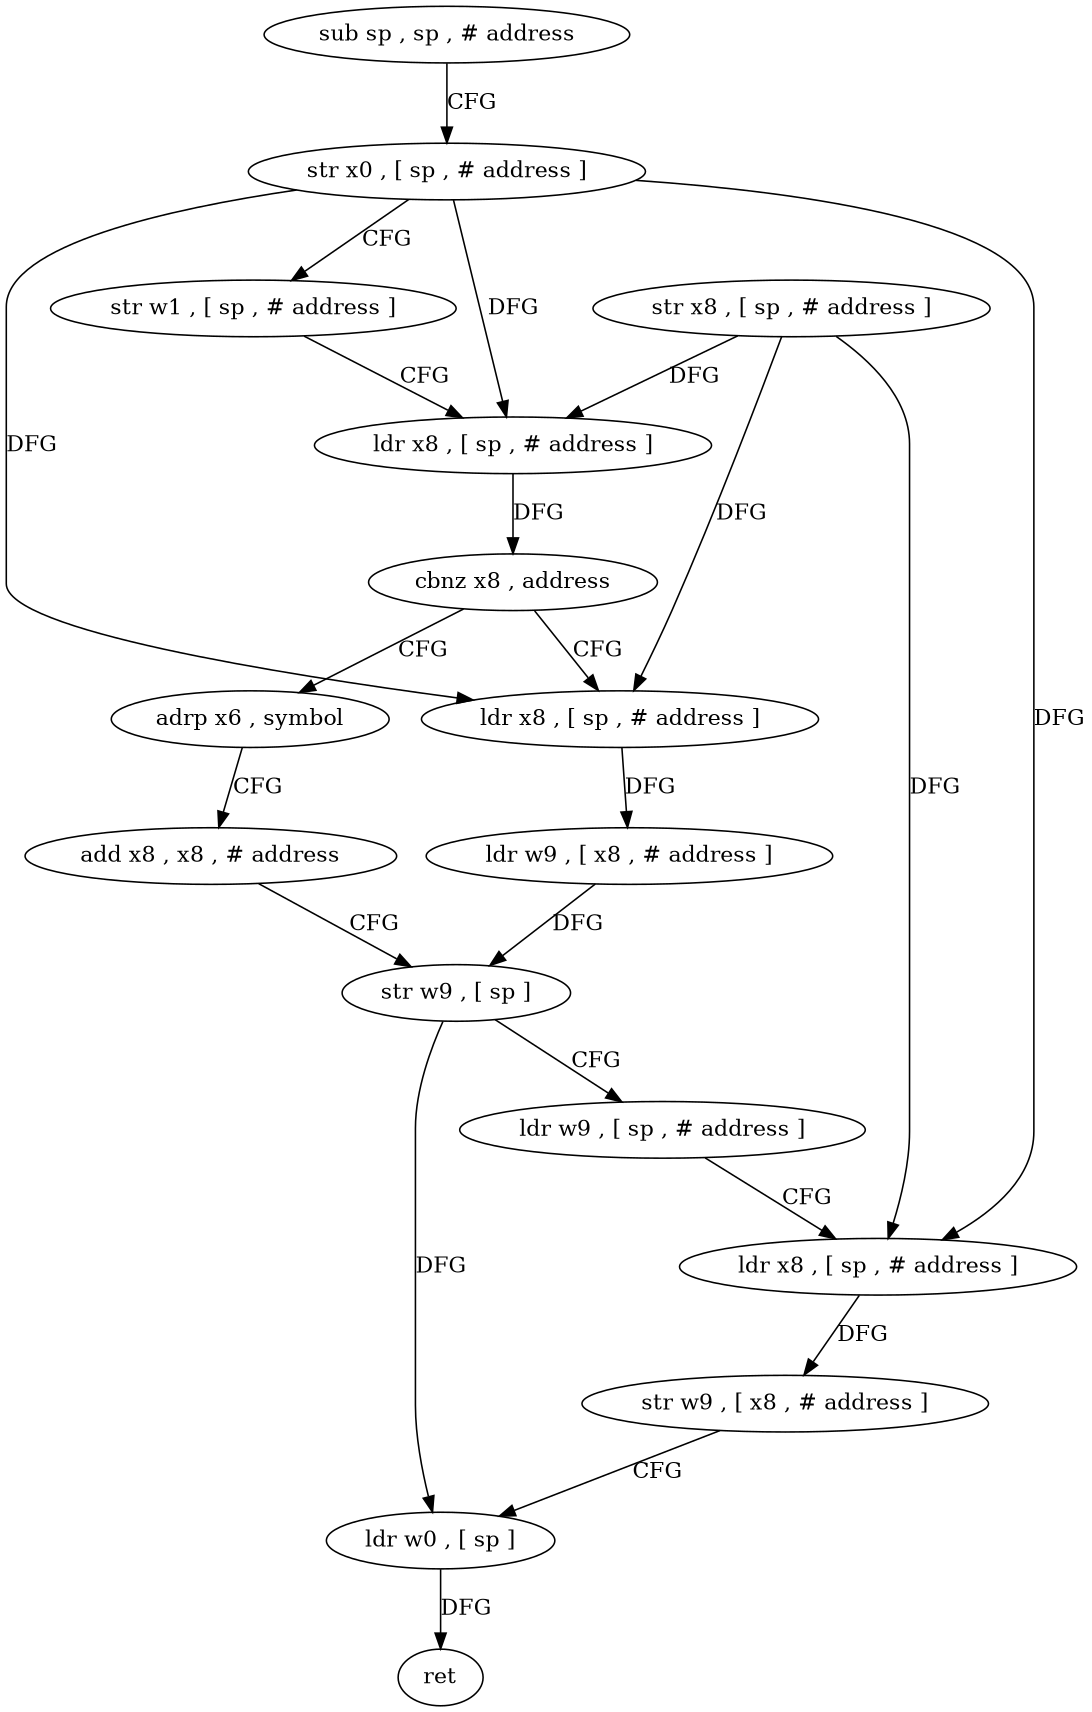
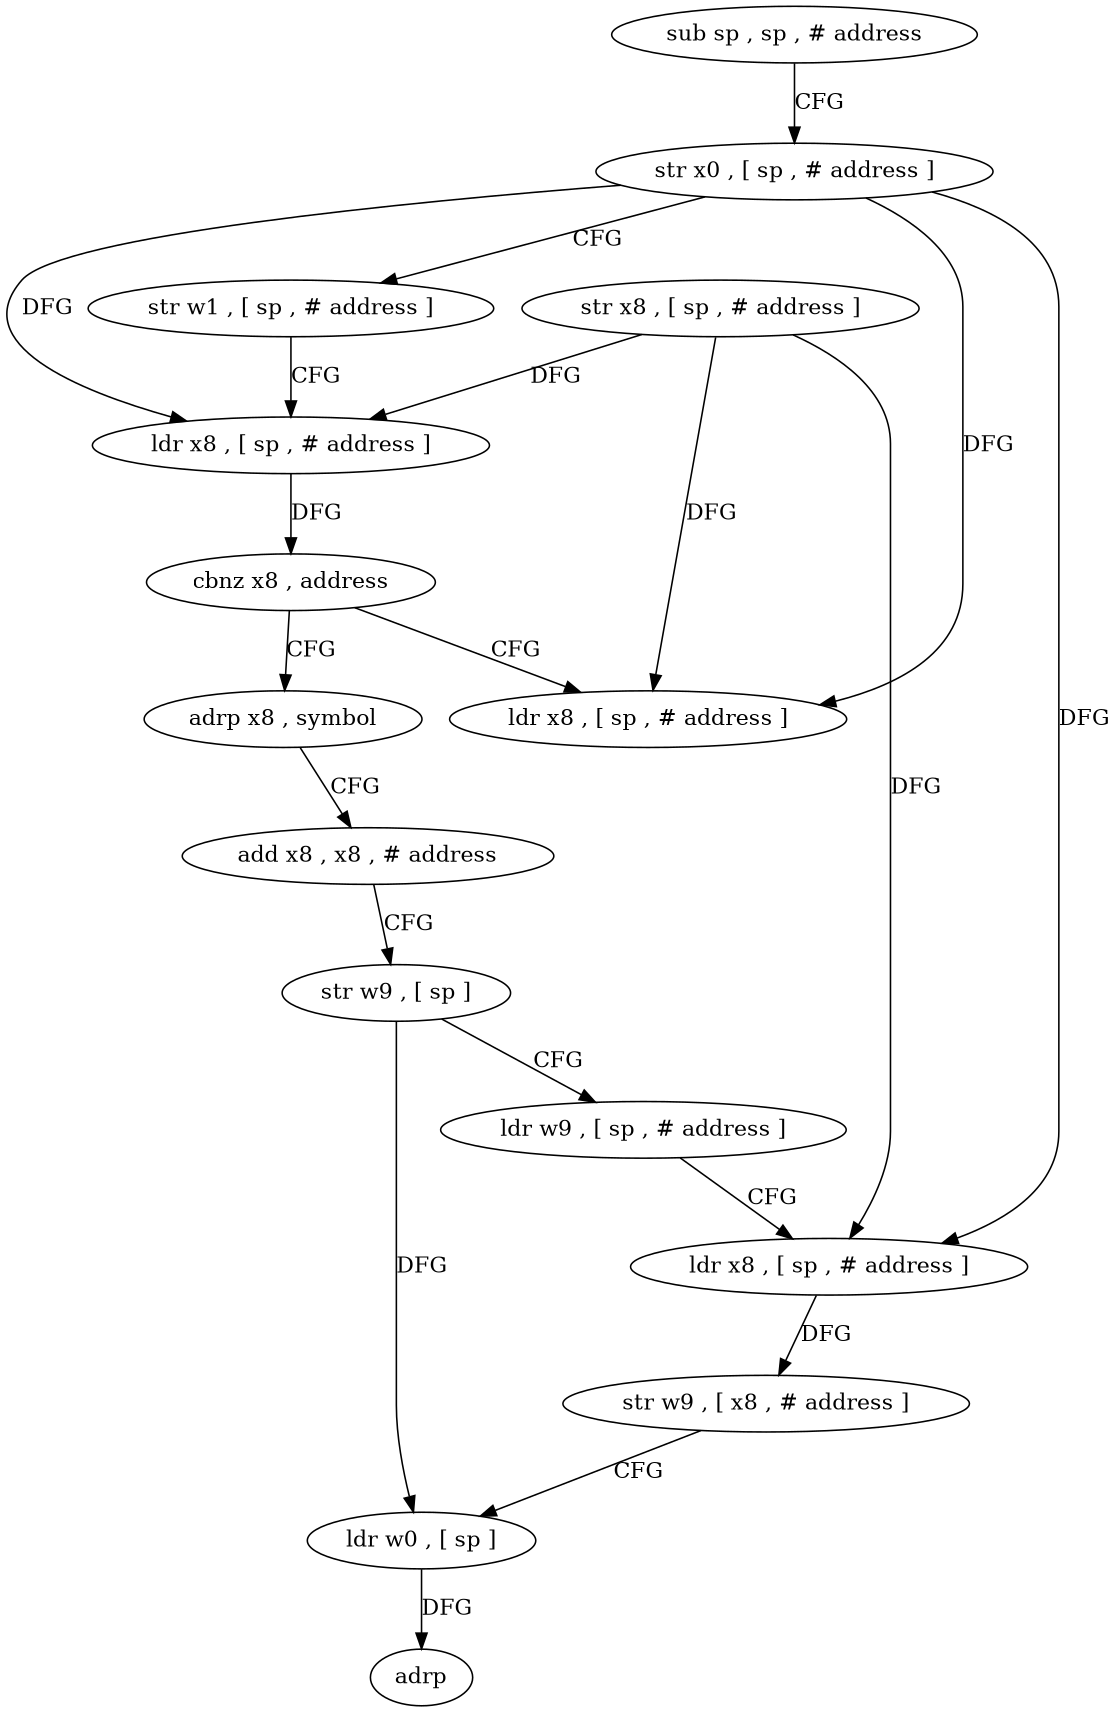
(250, 719) -> (283, 719)
(629, 856) -> none
(441, 1677) -> (422, 1677)
